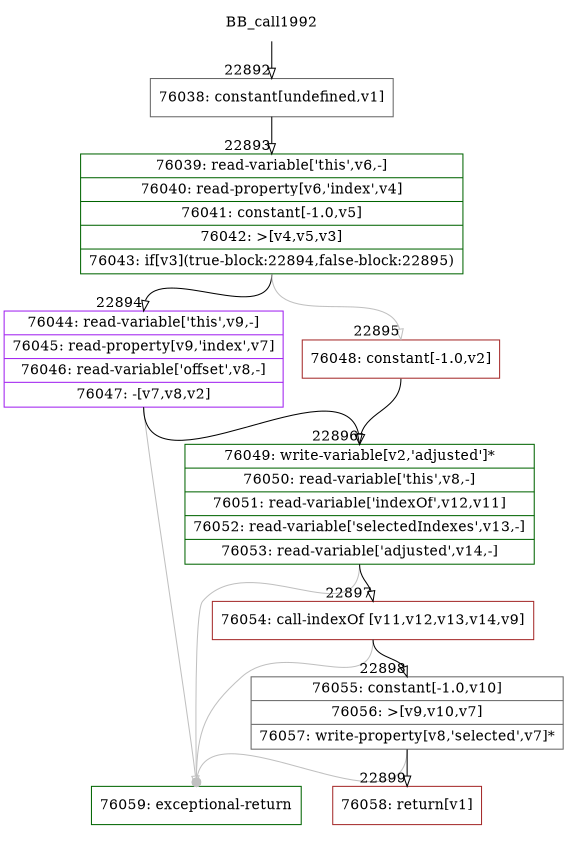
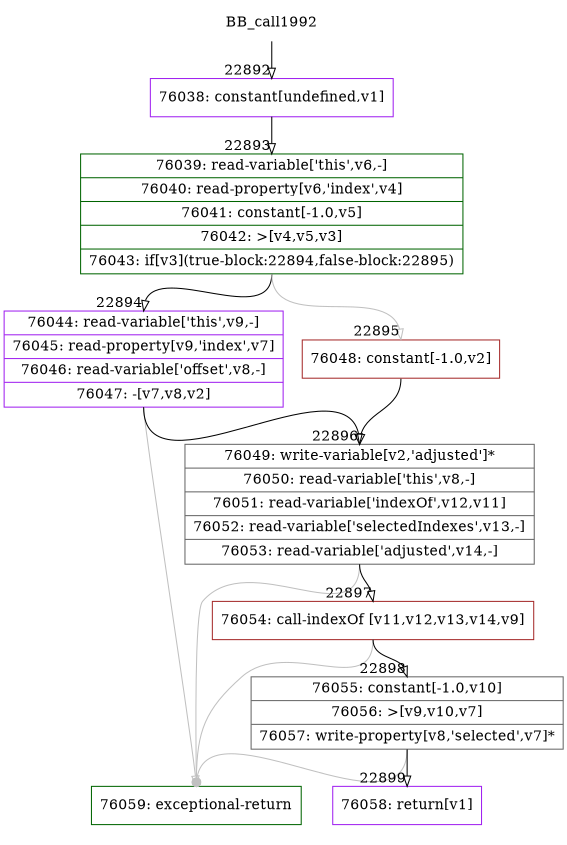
(272, 98) -> (272, 98)
(360, 504) -> (360, 504)
(407, 805) -> (407, 805)
